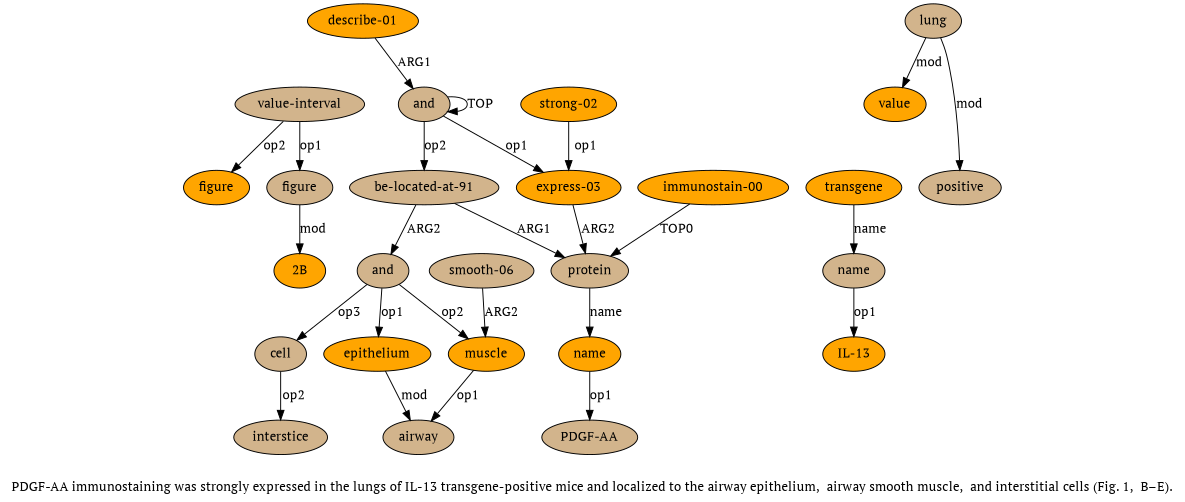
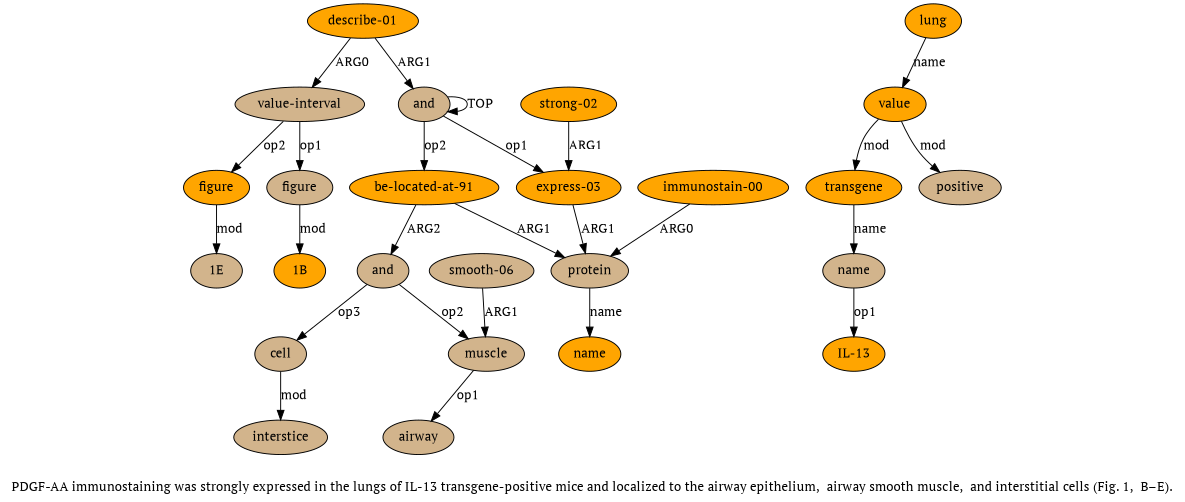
(933, 21) -> (933, 21)
none -> (334, 59)
(929, 63) -> (929, 63)
(954, 98) -> (914, 145)
none -> (864, 138)
(586, 146) -> (586, 146)
(424, 188) -> (424, 188)
(598, 229) -> (598, 229)
(677, 229) -> (677, 229)
none -> (217, 271)
(300, 271) -> (300, 271)
(502, 312) -> (502, 312)
(377, 354) -> none
(486, 354) -> (486, 354)
(294, 396) -> (294, 396)
(590, 437) -> none
